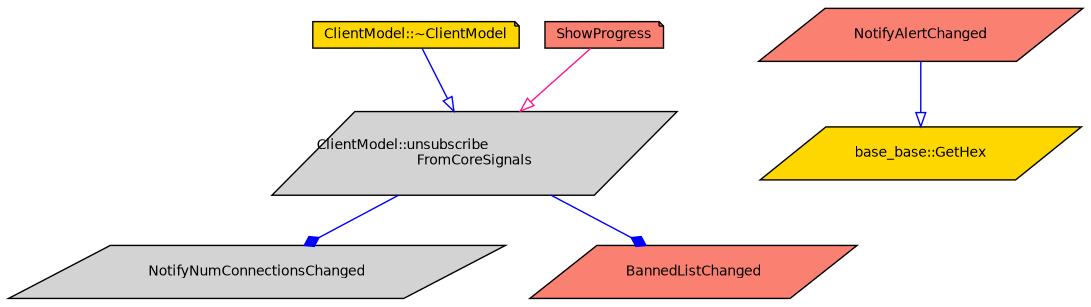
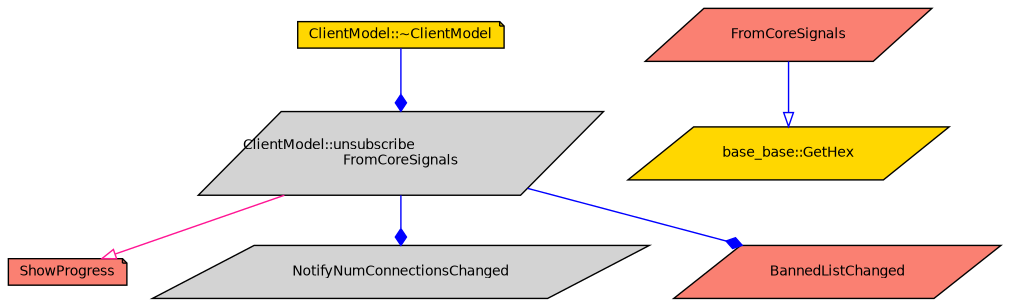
(921, 35) -> (789, 35)
(435, 73) -> (401, 71)
(561, 75) -> (200, 225)
